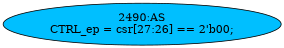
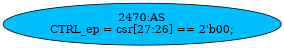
(142, 24) -> (142, 24)
